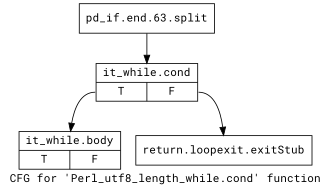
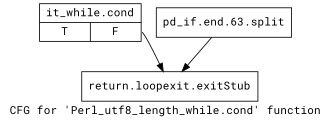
(147, 44) -> (200, 51)
(70, 150) -> none
